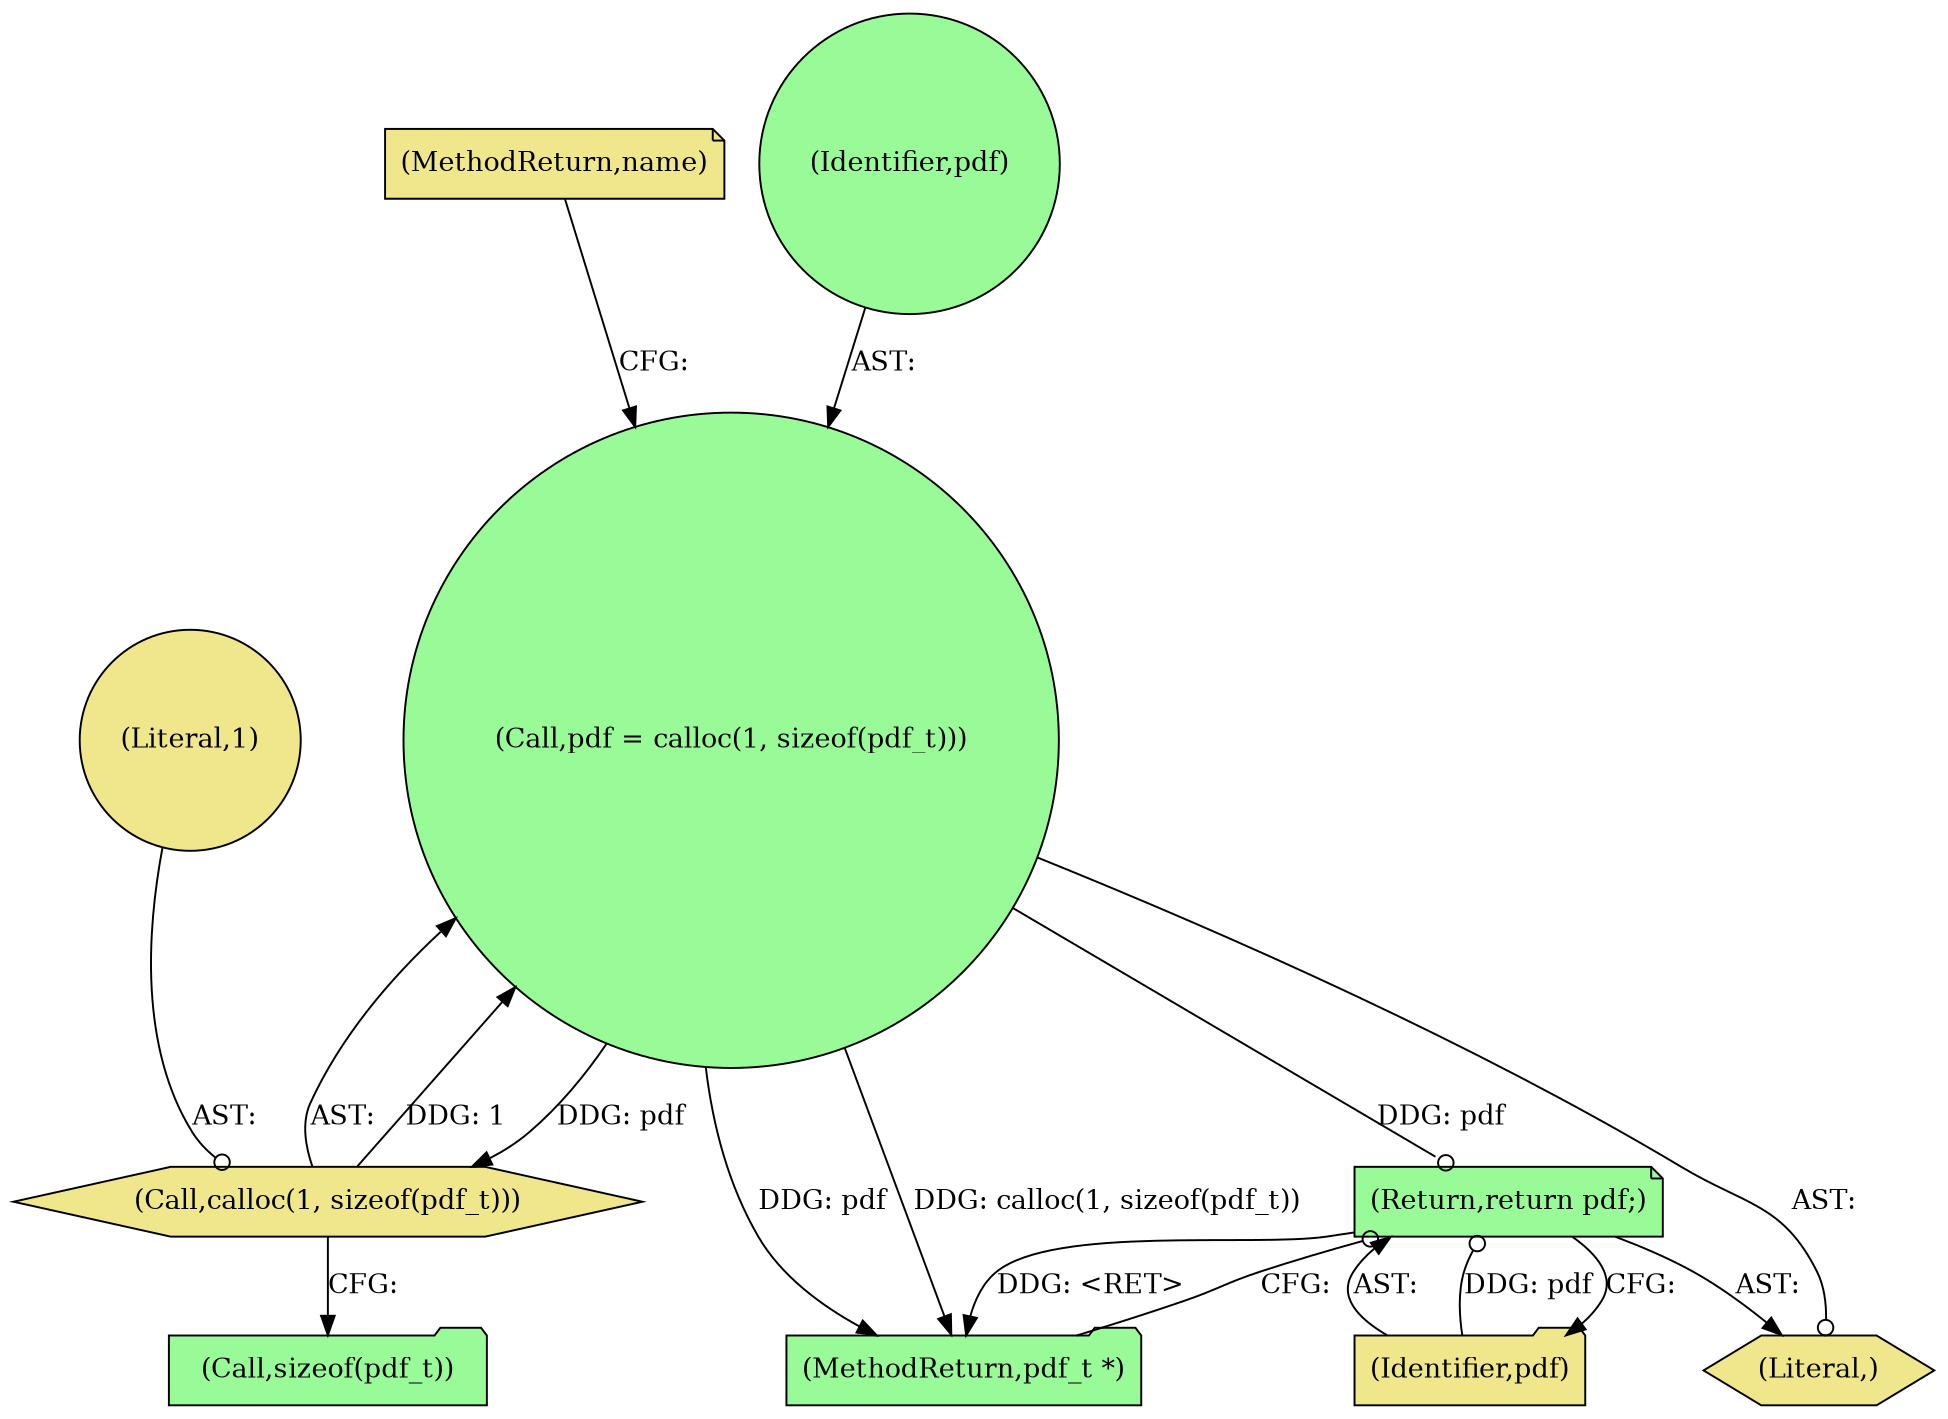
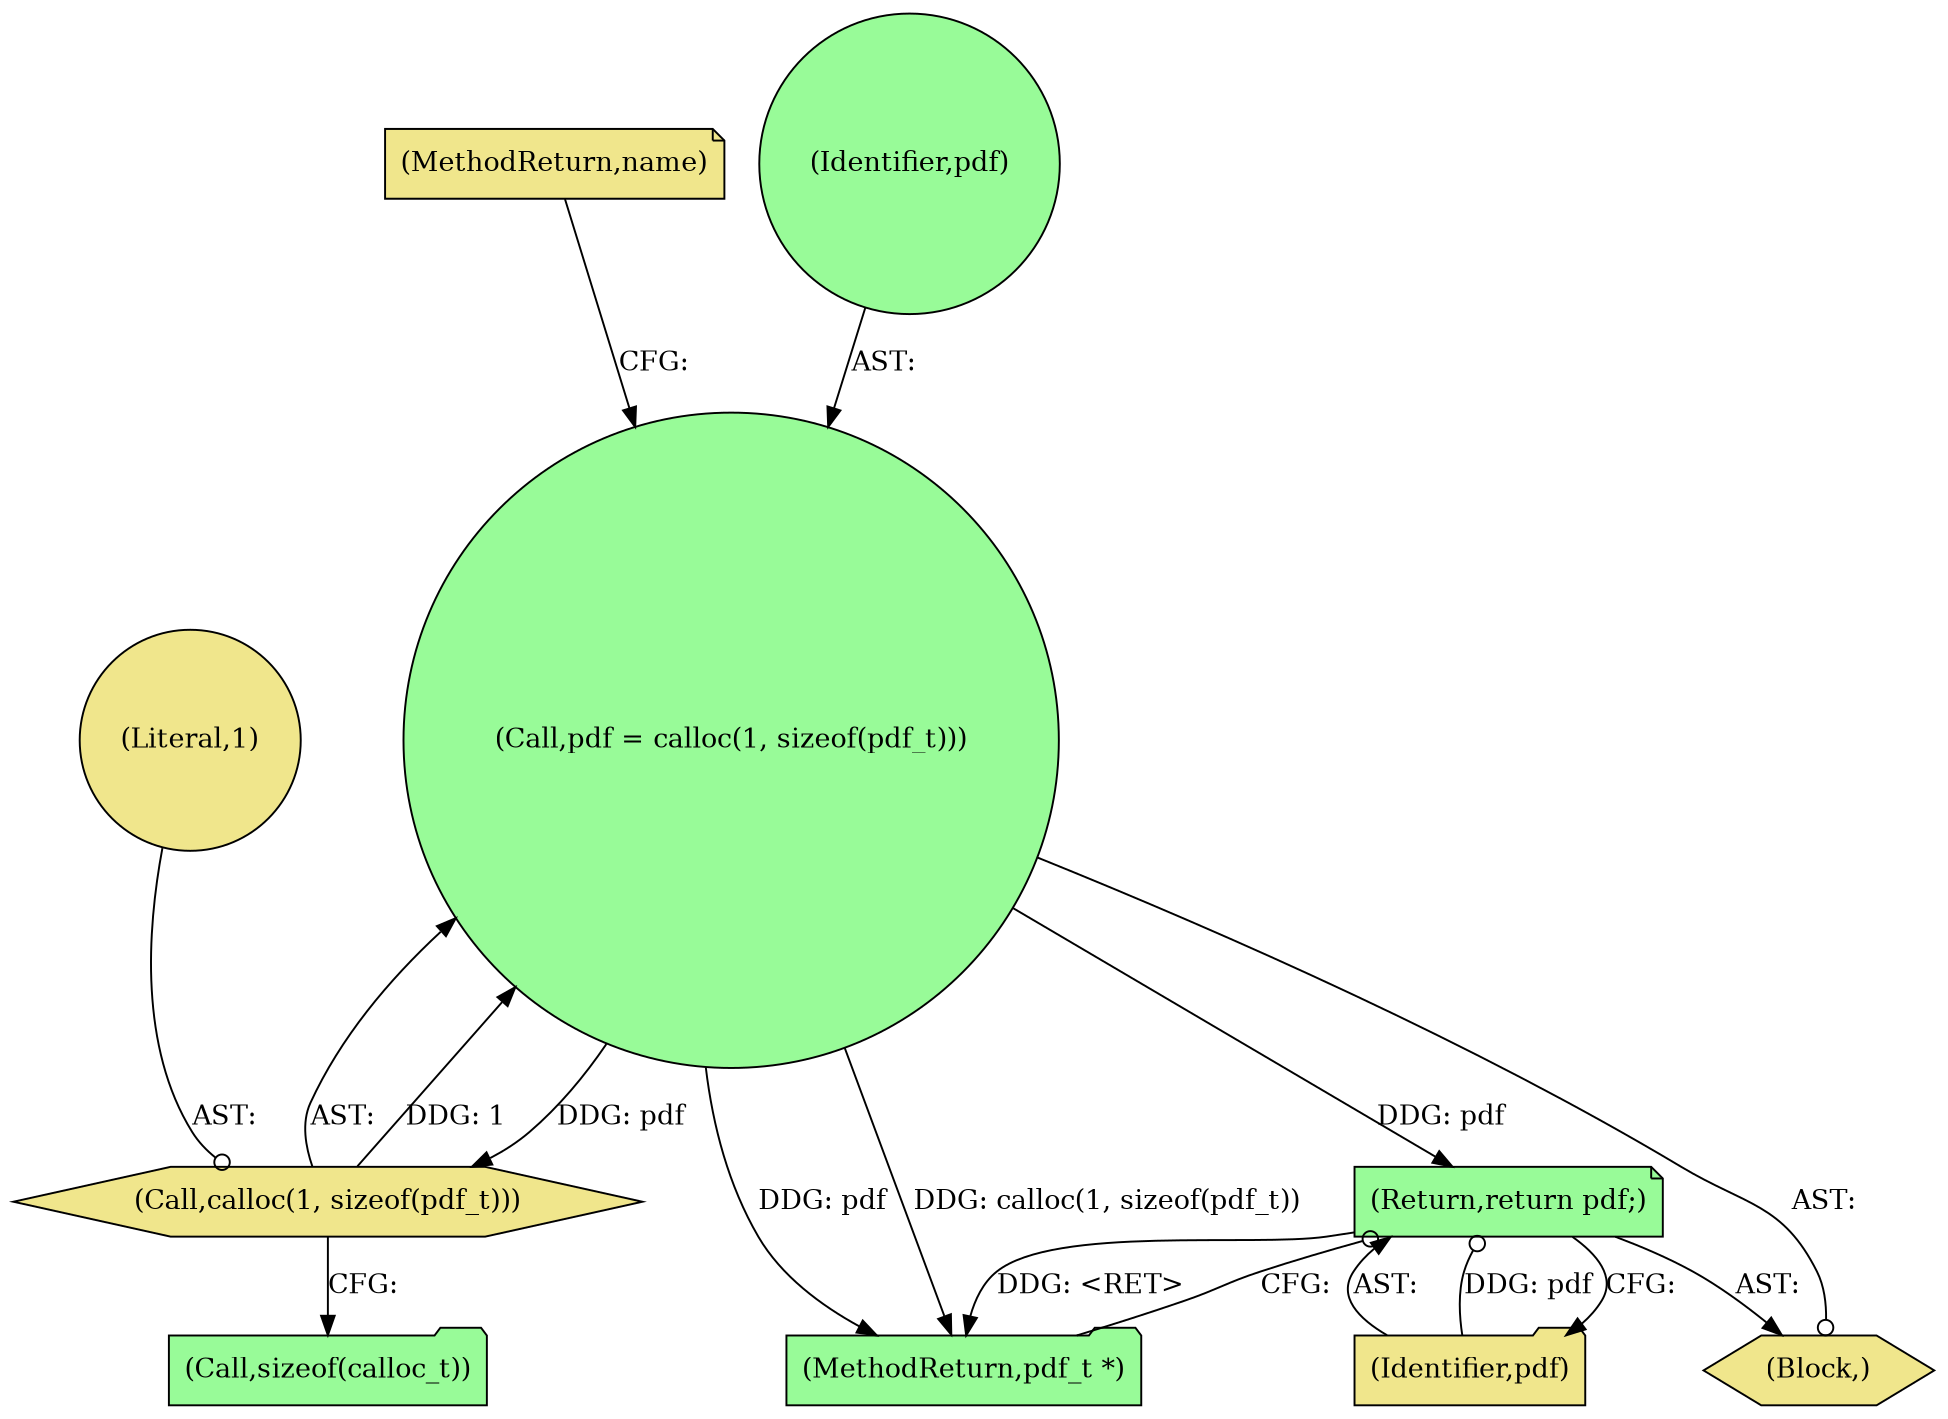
(1224, 1032) -> (1224, 1032)
(328, 1370) -> (328, 1370)
(1819, 1370) -> (1819, 1370)
